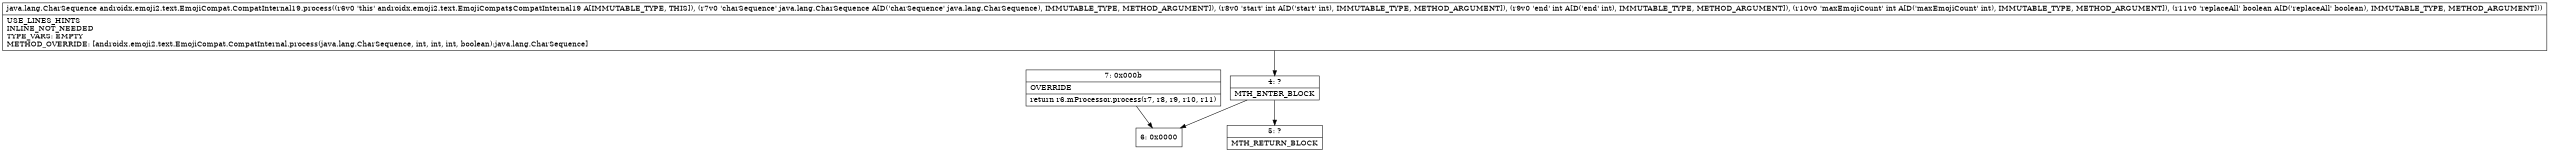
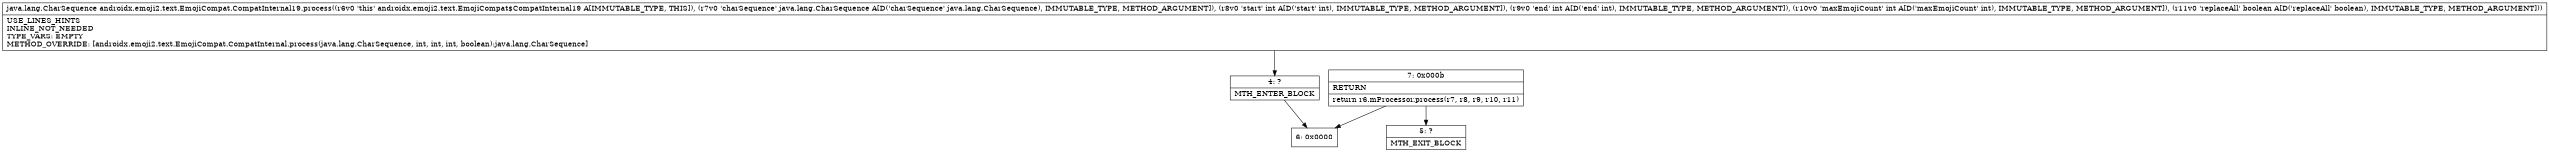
(1051, 88) -> (1350, 88)
(1275, 110) -> (1426, 113)
(1275, 143) -> (1426, 143)
